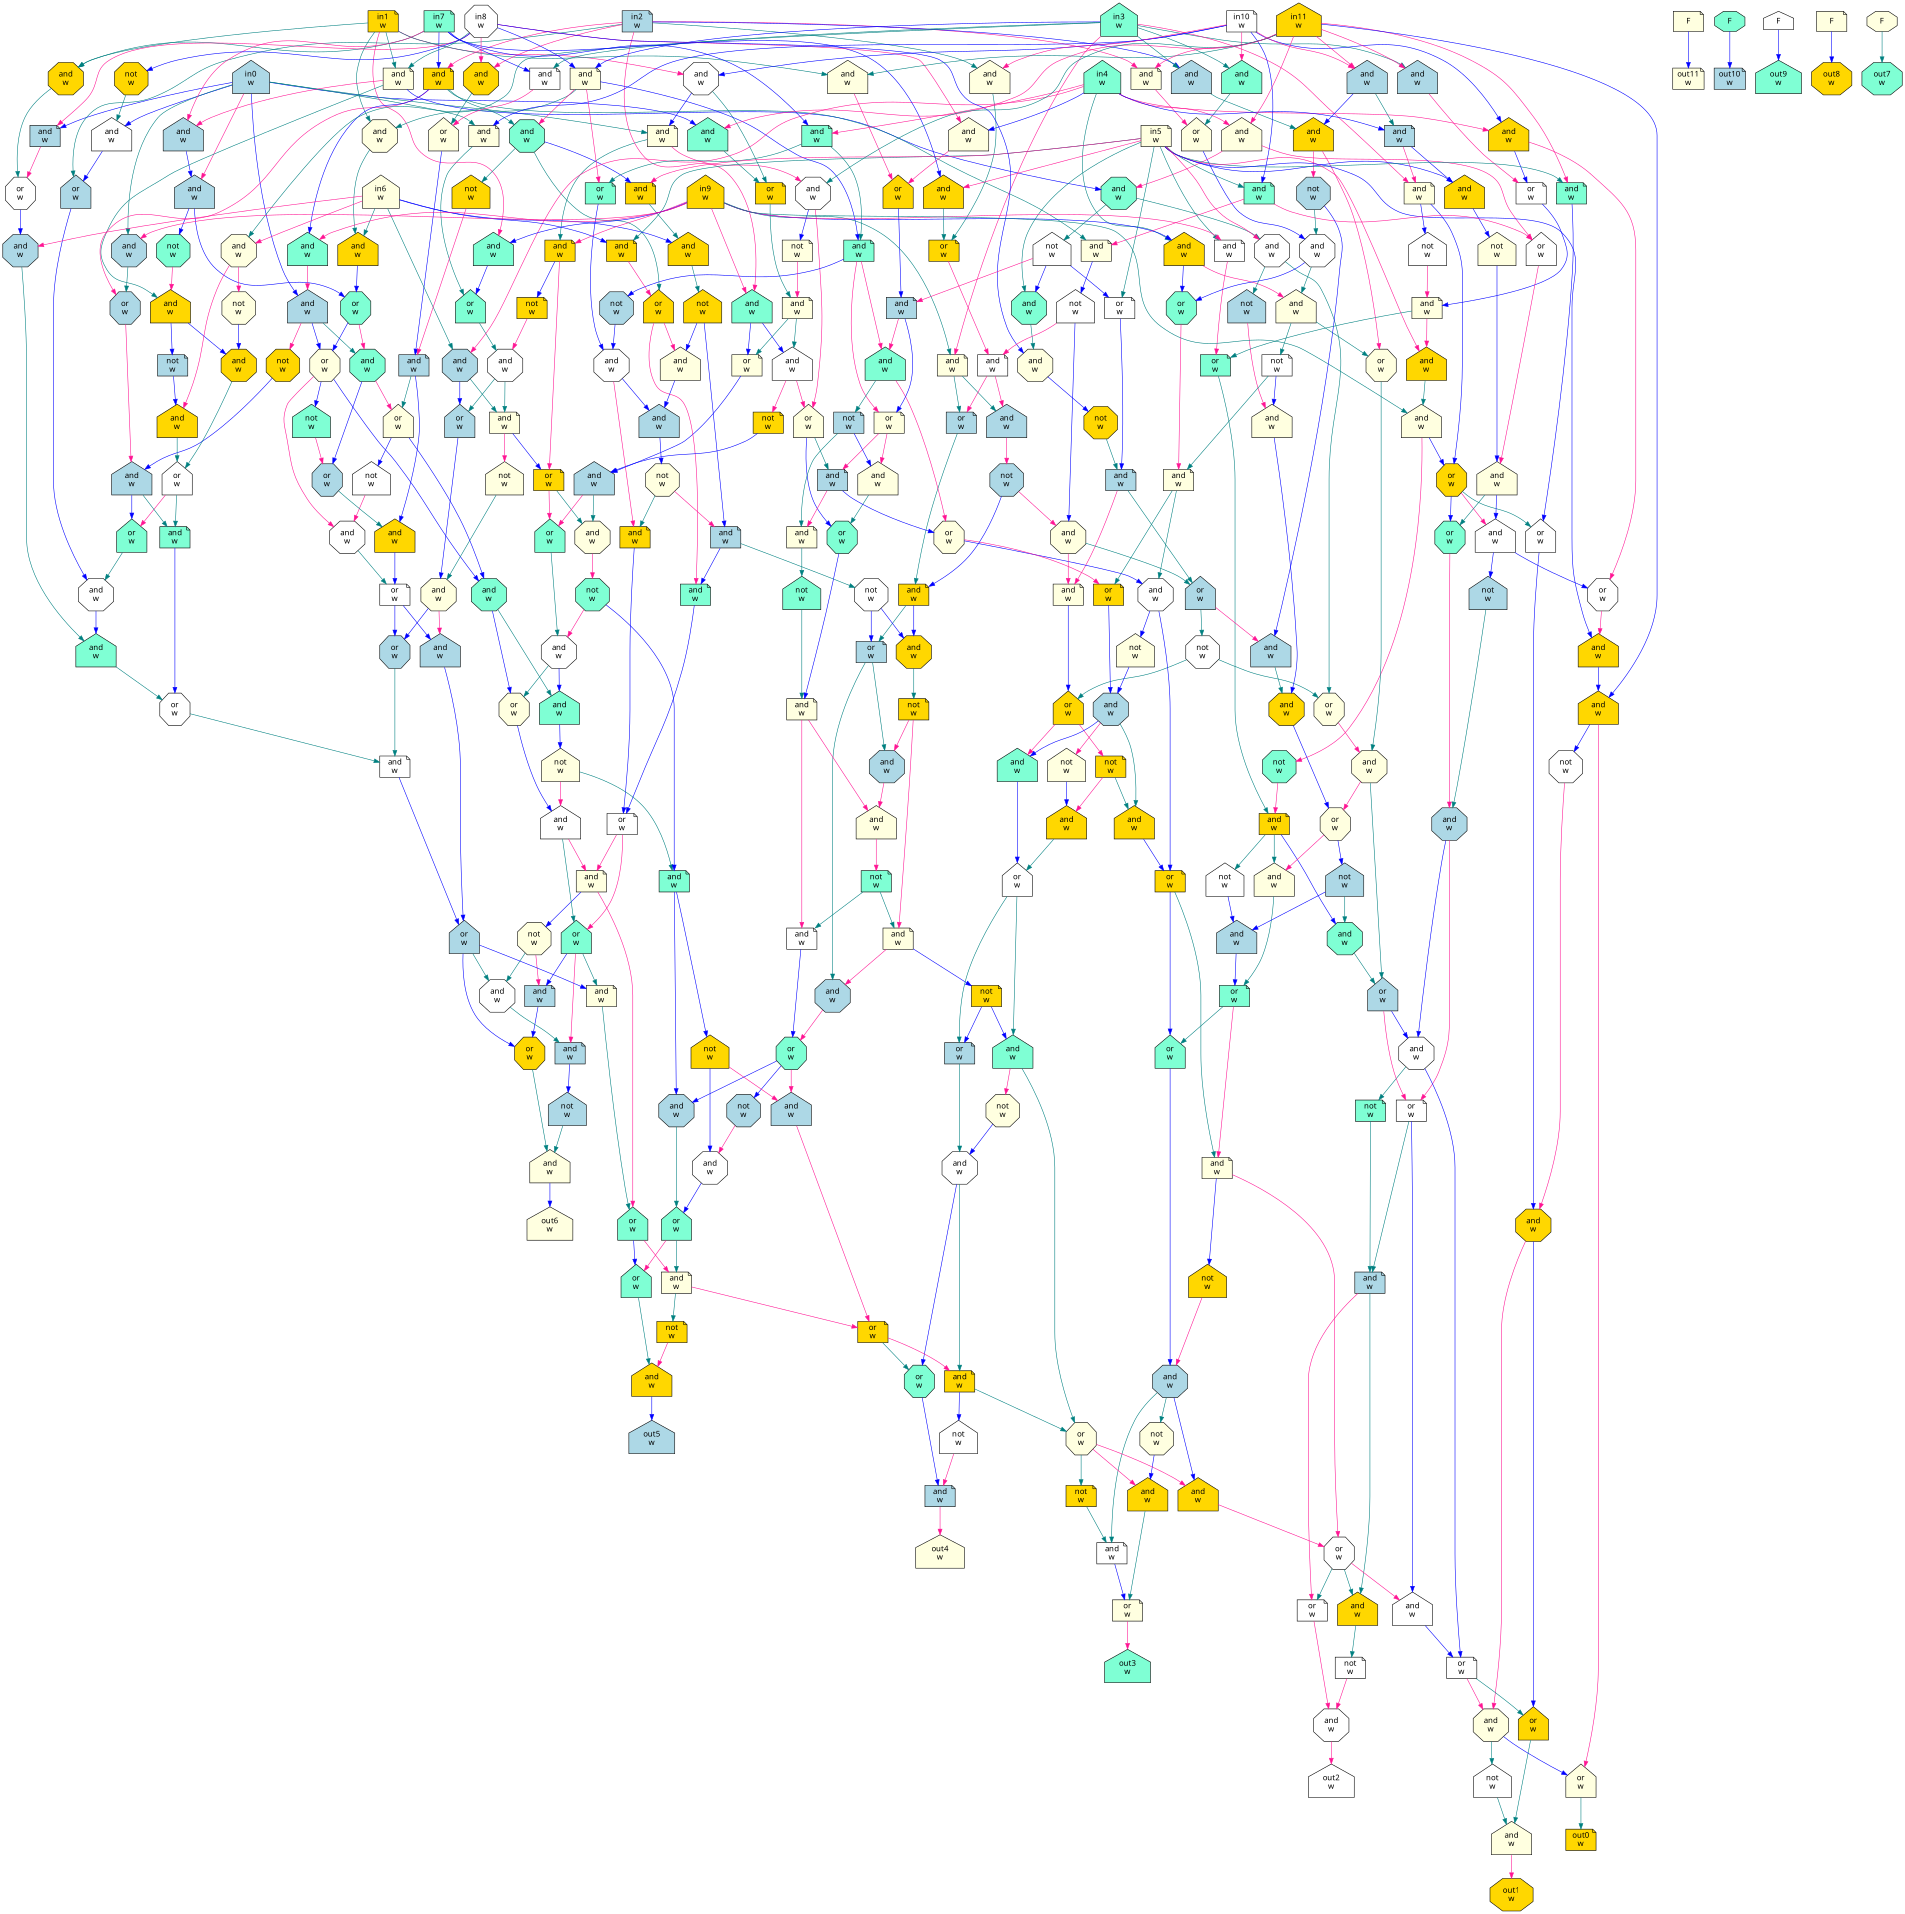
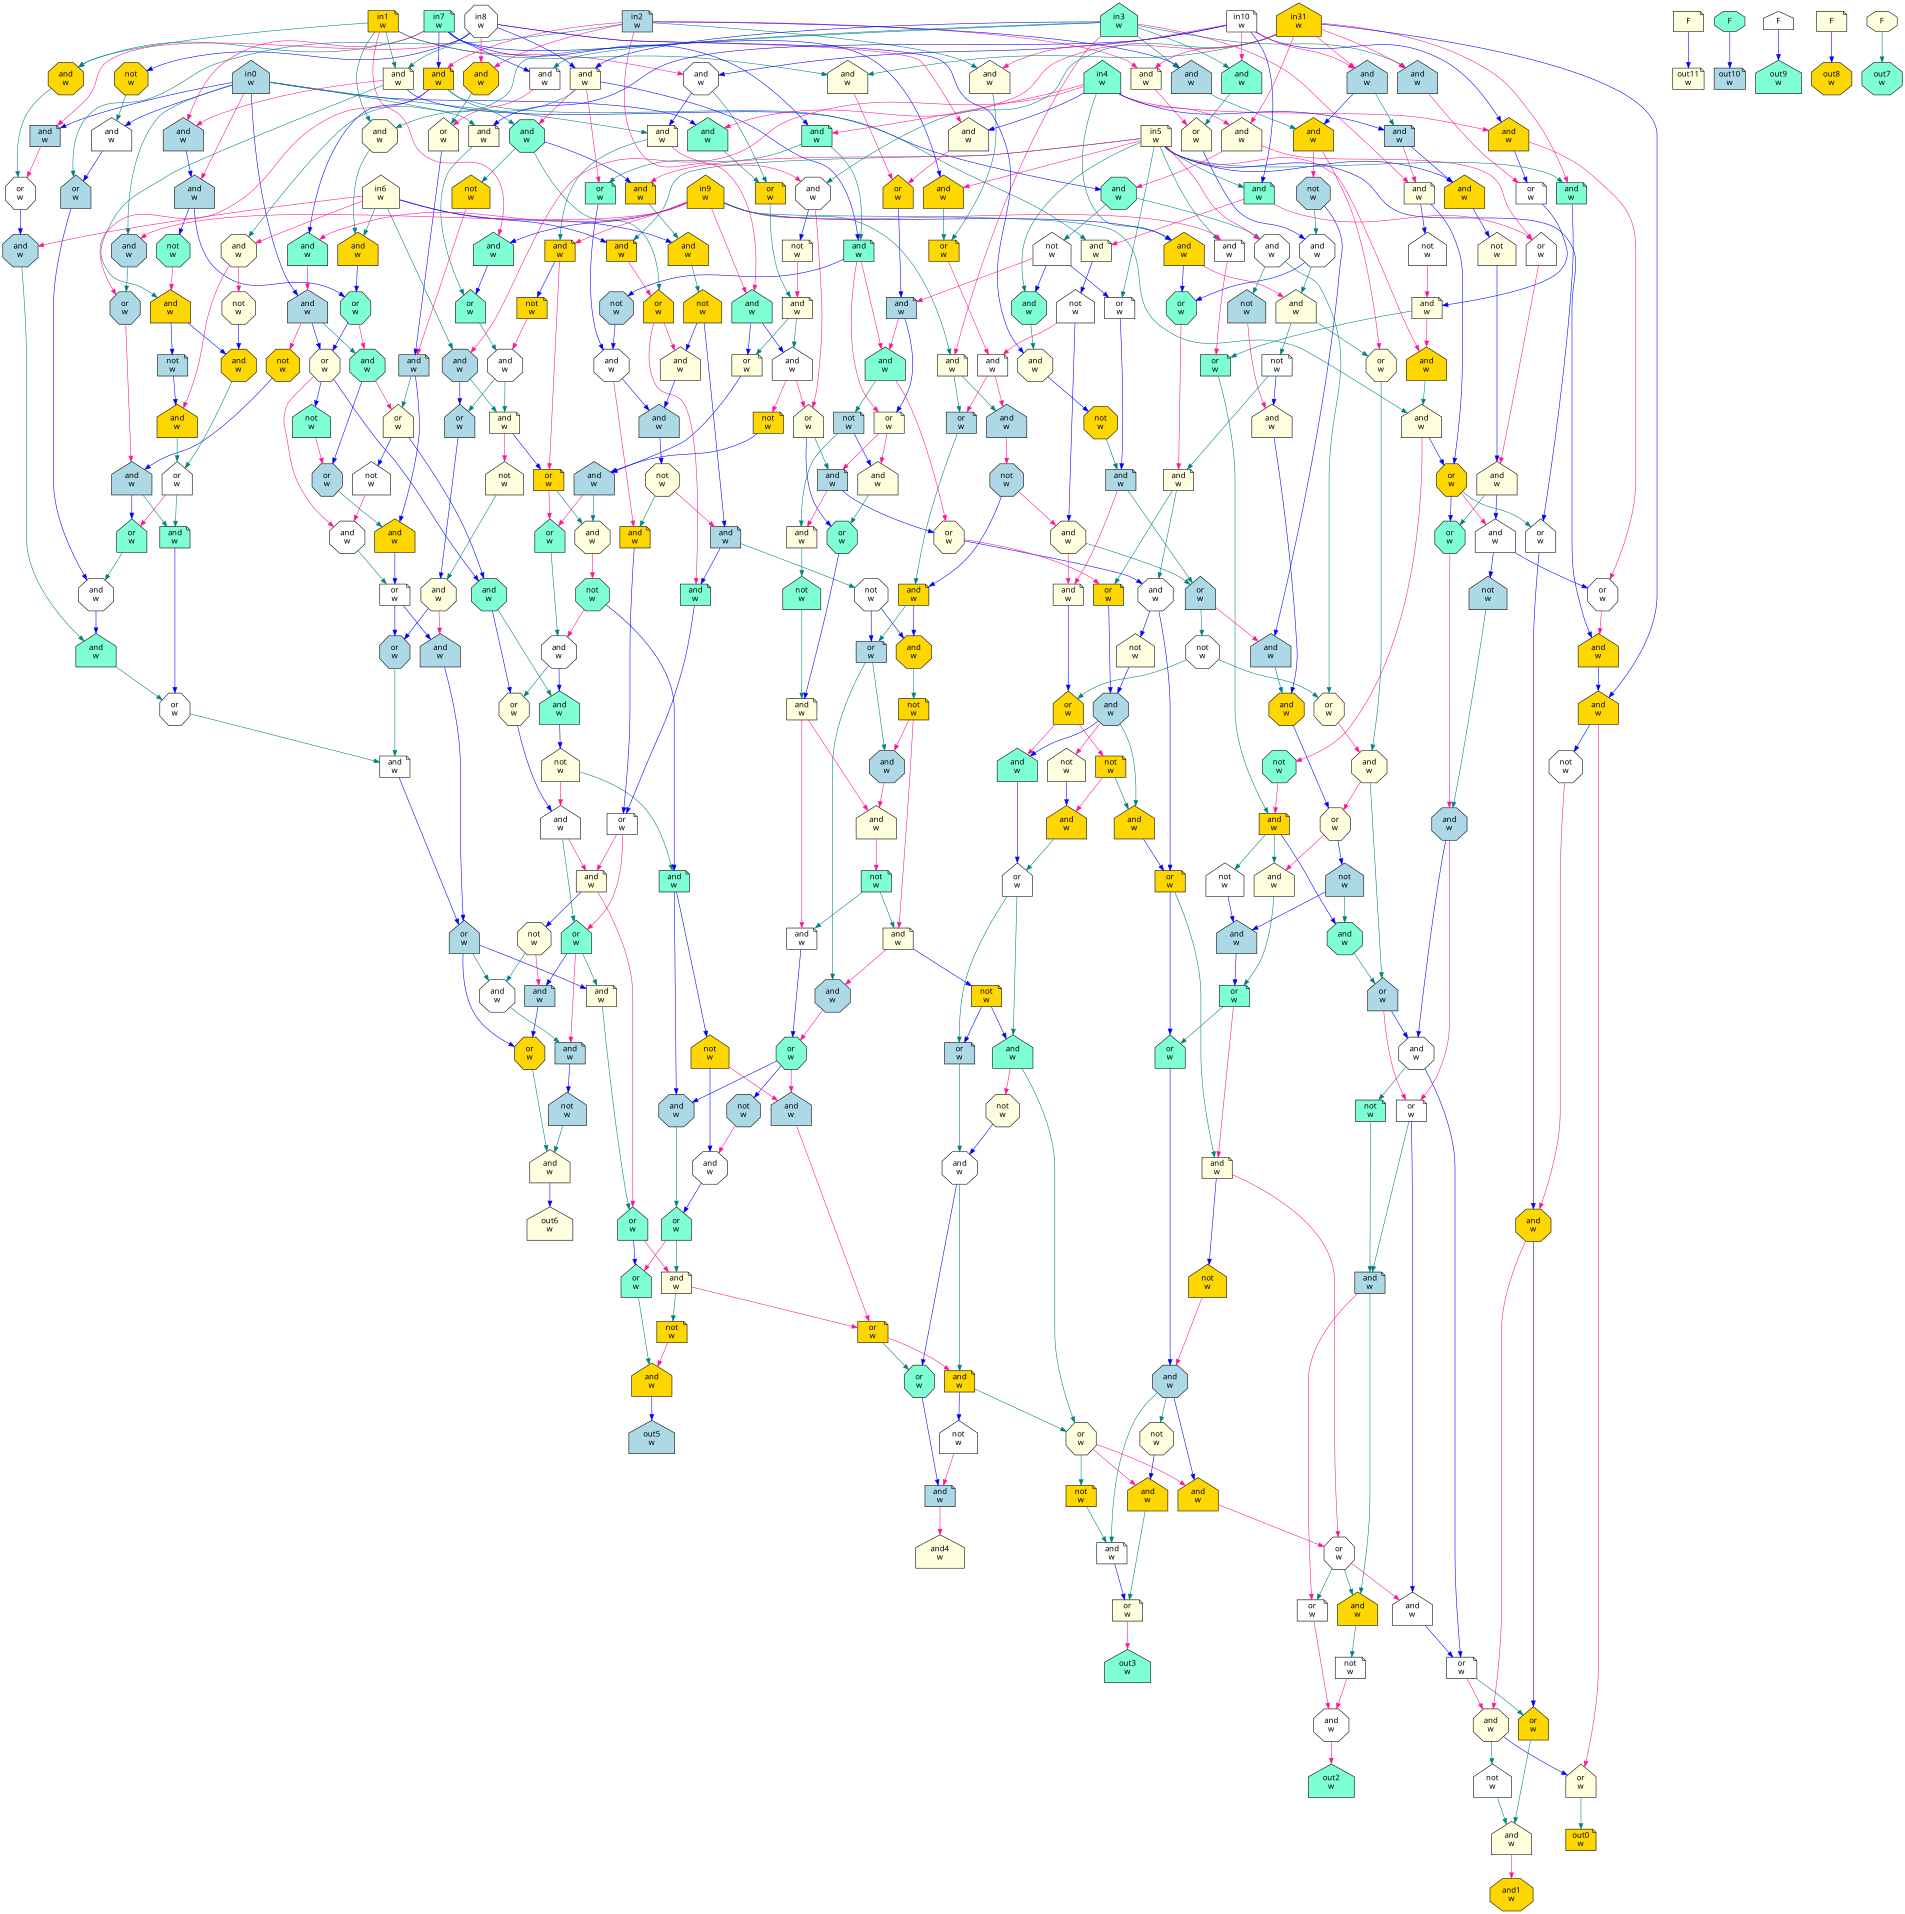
(1299, 21) -> (1299, 21)
(940, 1553) -> (940, 1553)
(1331, 1782) -> (1331, 1782)
(1512, 1895) -> (1512, 1895)
